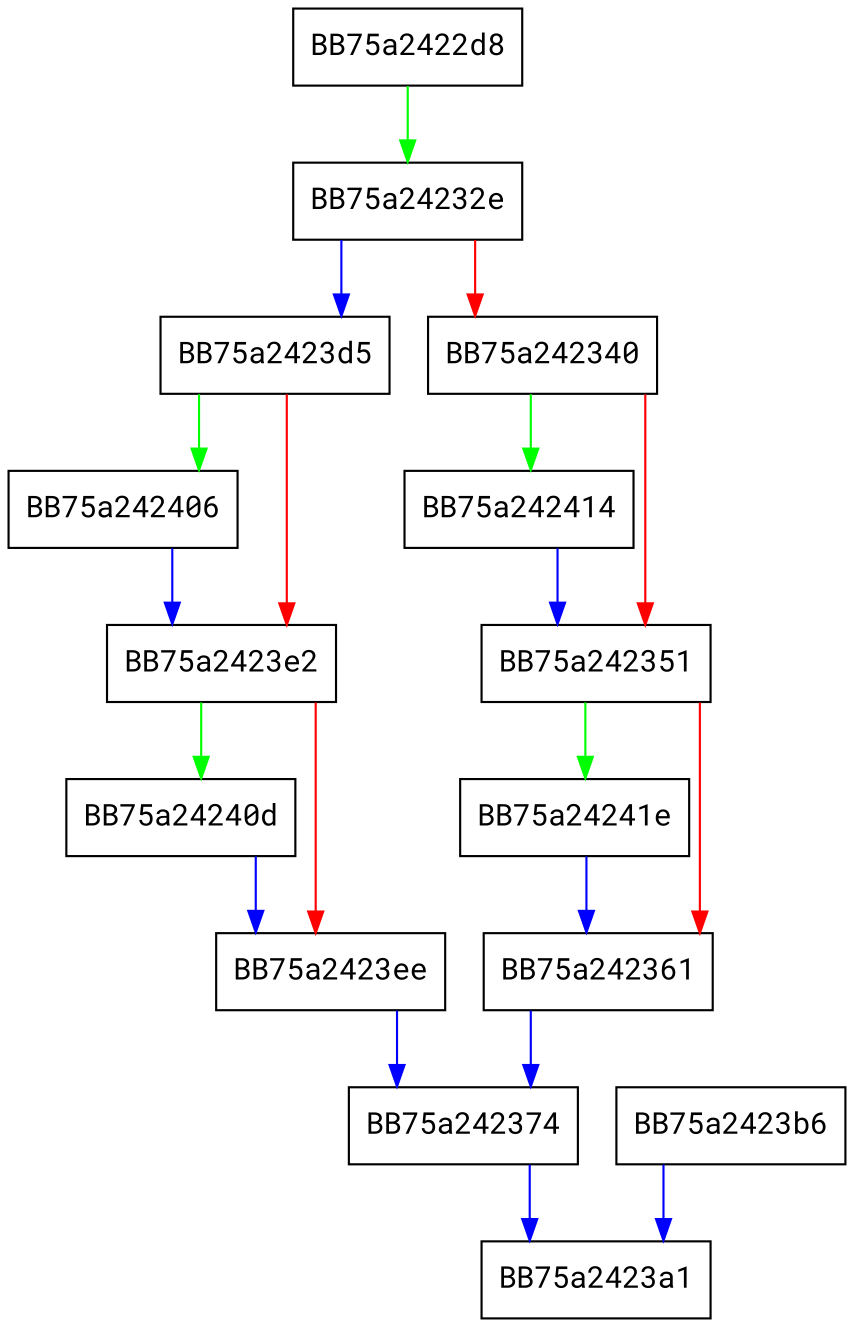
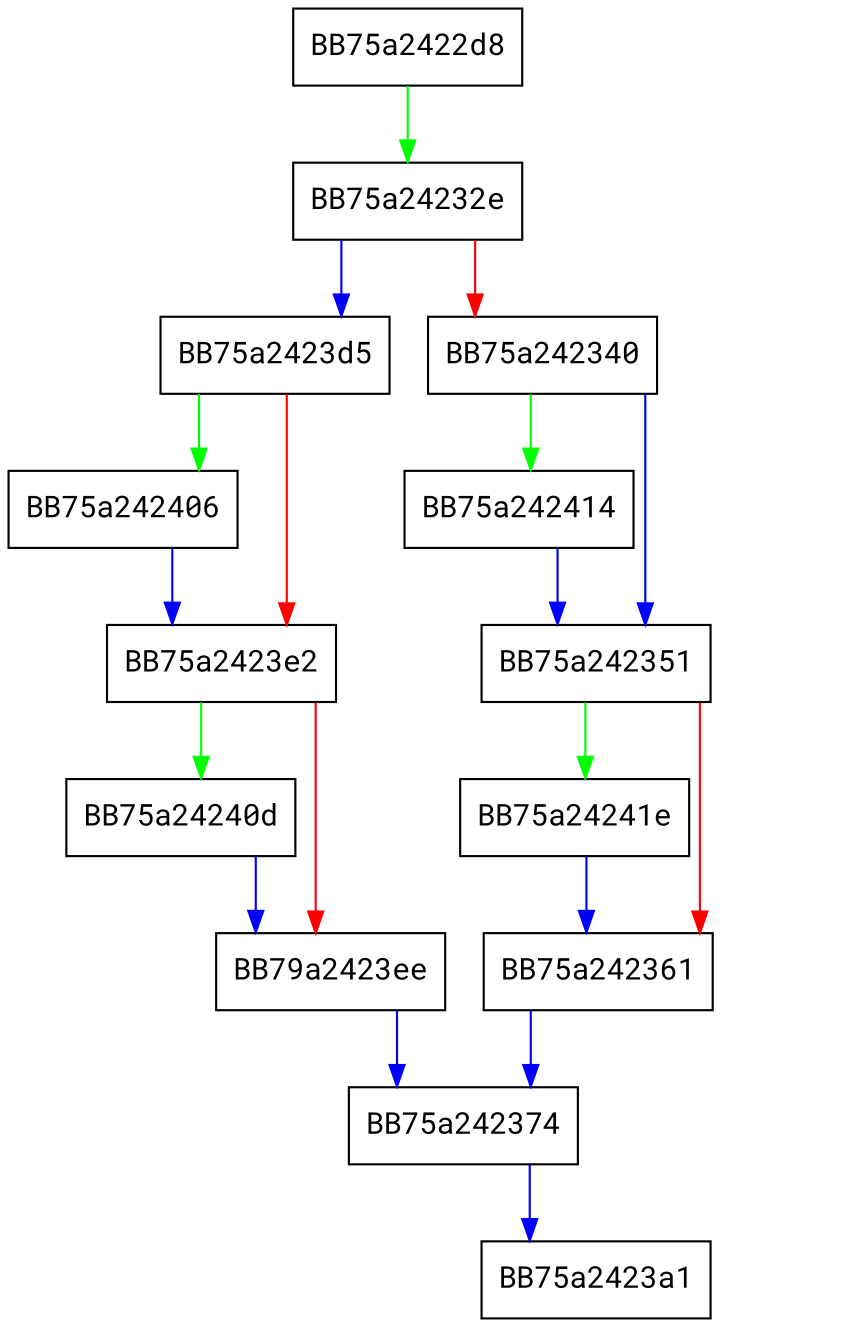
(645, 499) -> (645, 499)
(331, 972) -> (331, 972)
(731, 1126) -> none
